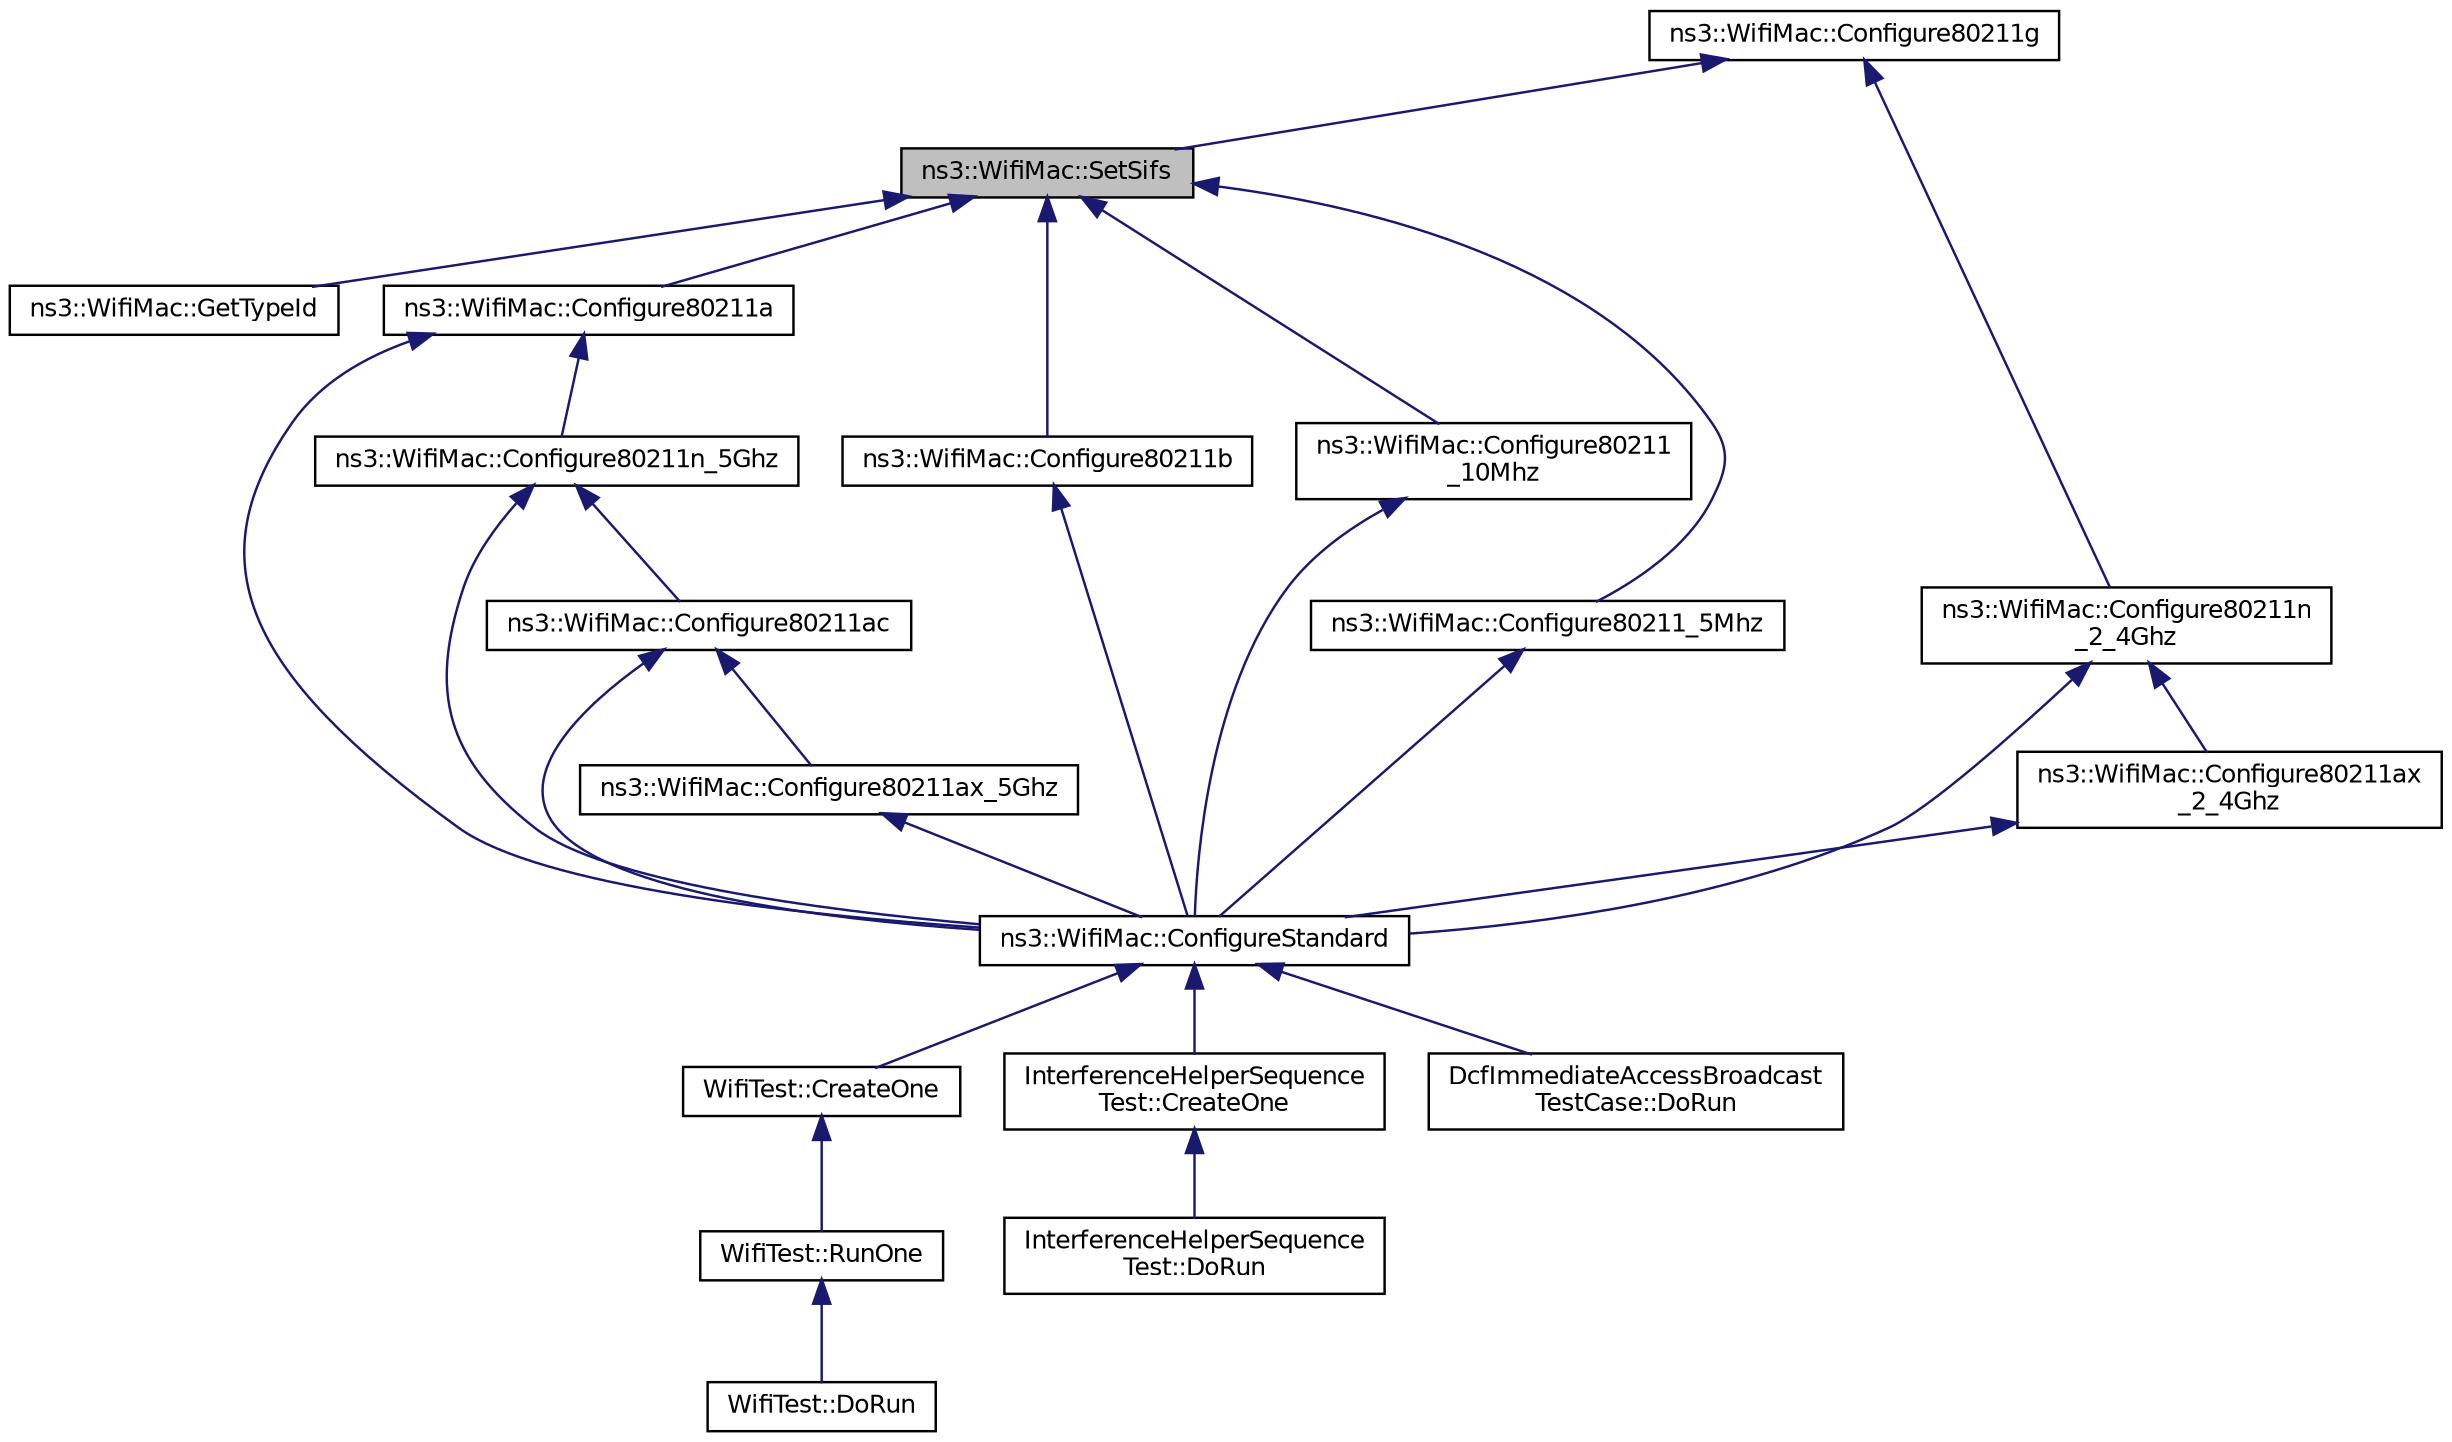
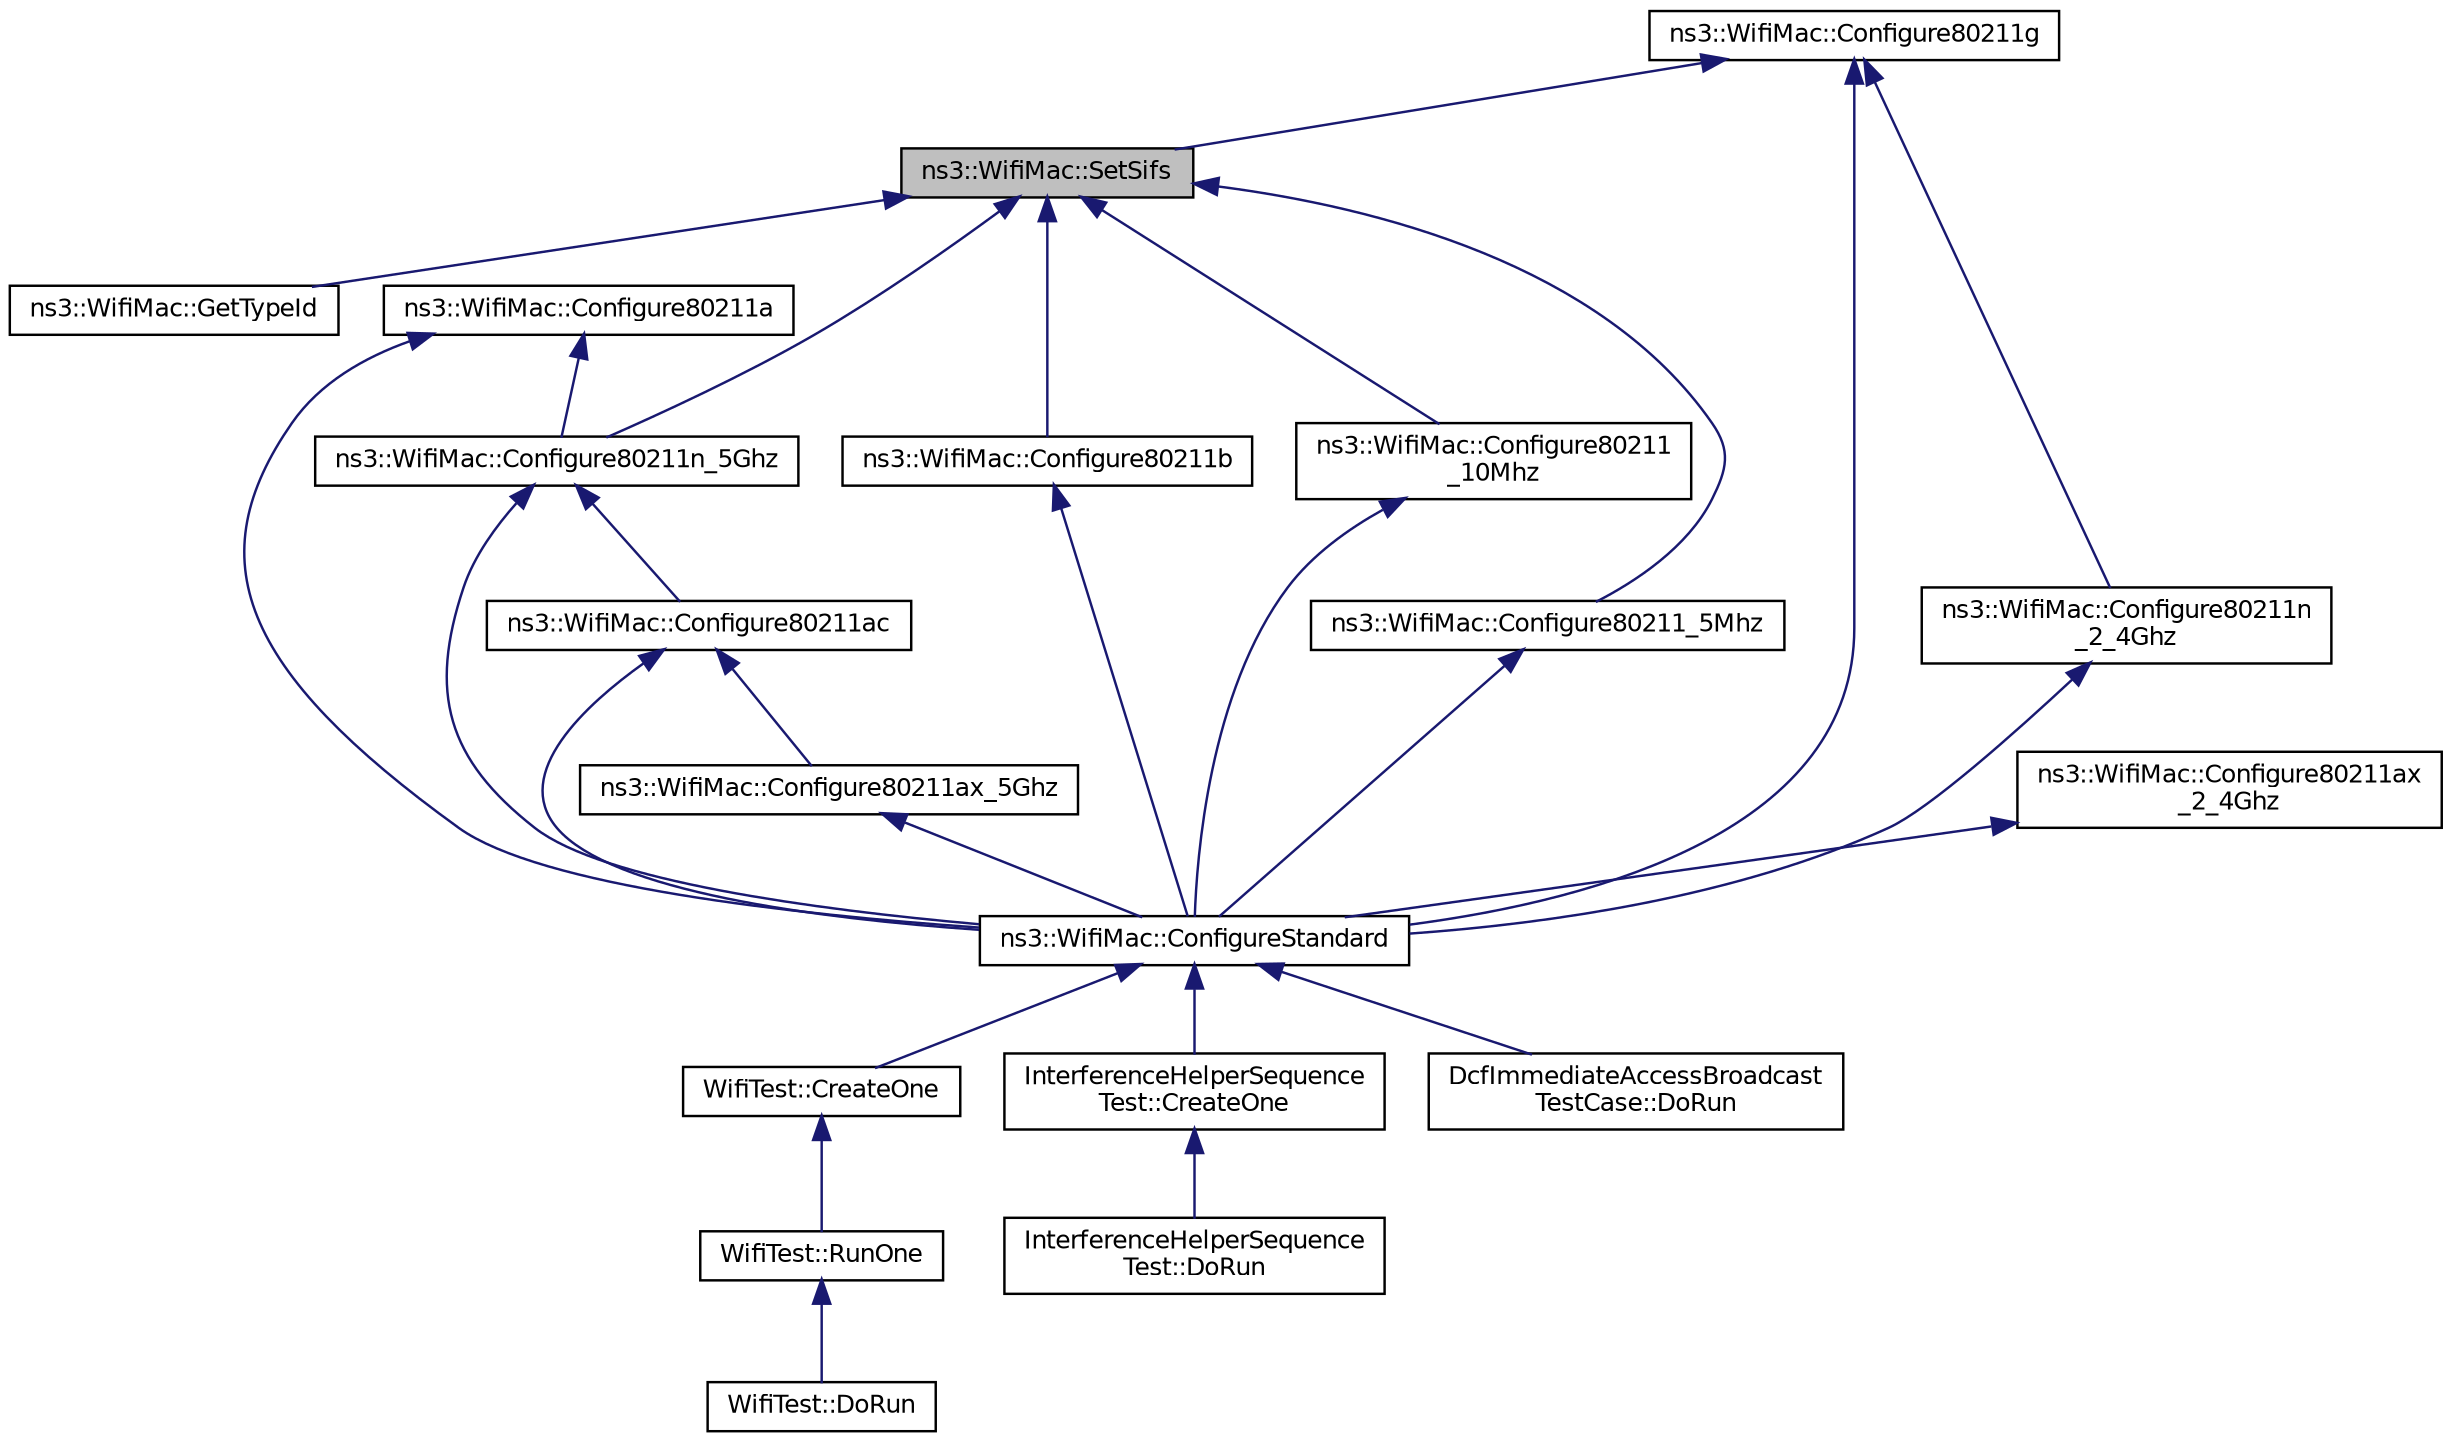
(806, 245) -> (810, 337)
none -> (1851, 647)
(2185, 718) -> none
